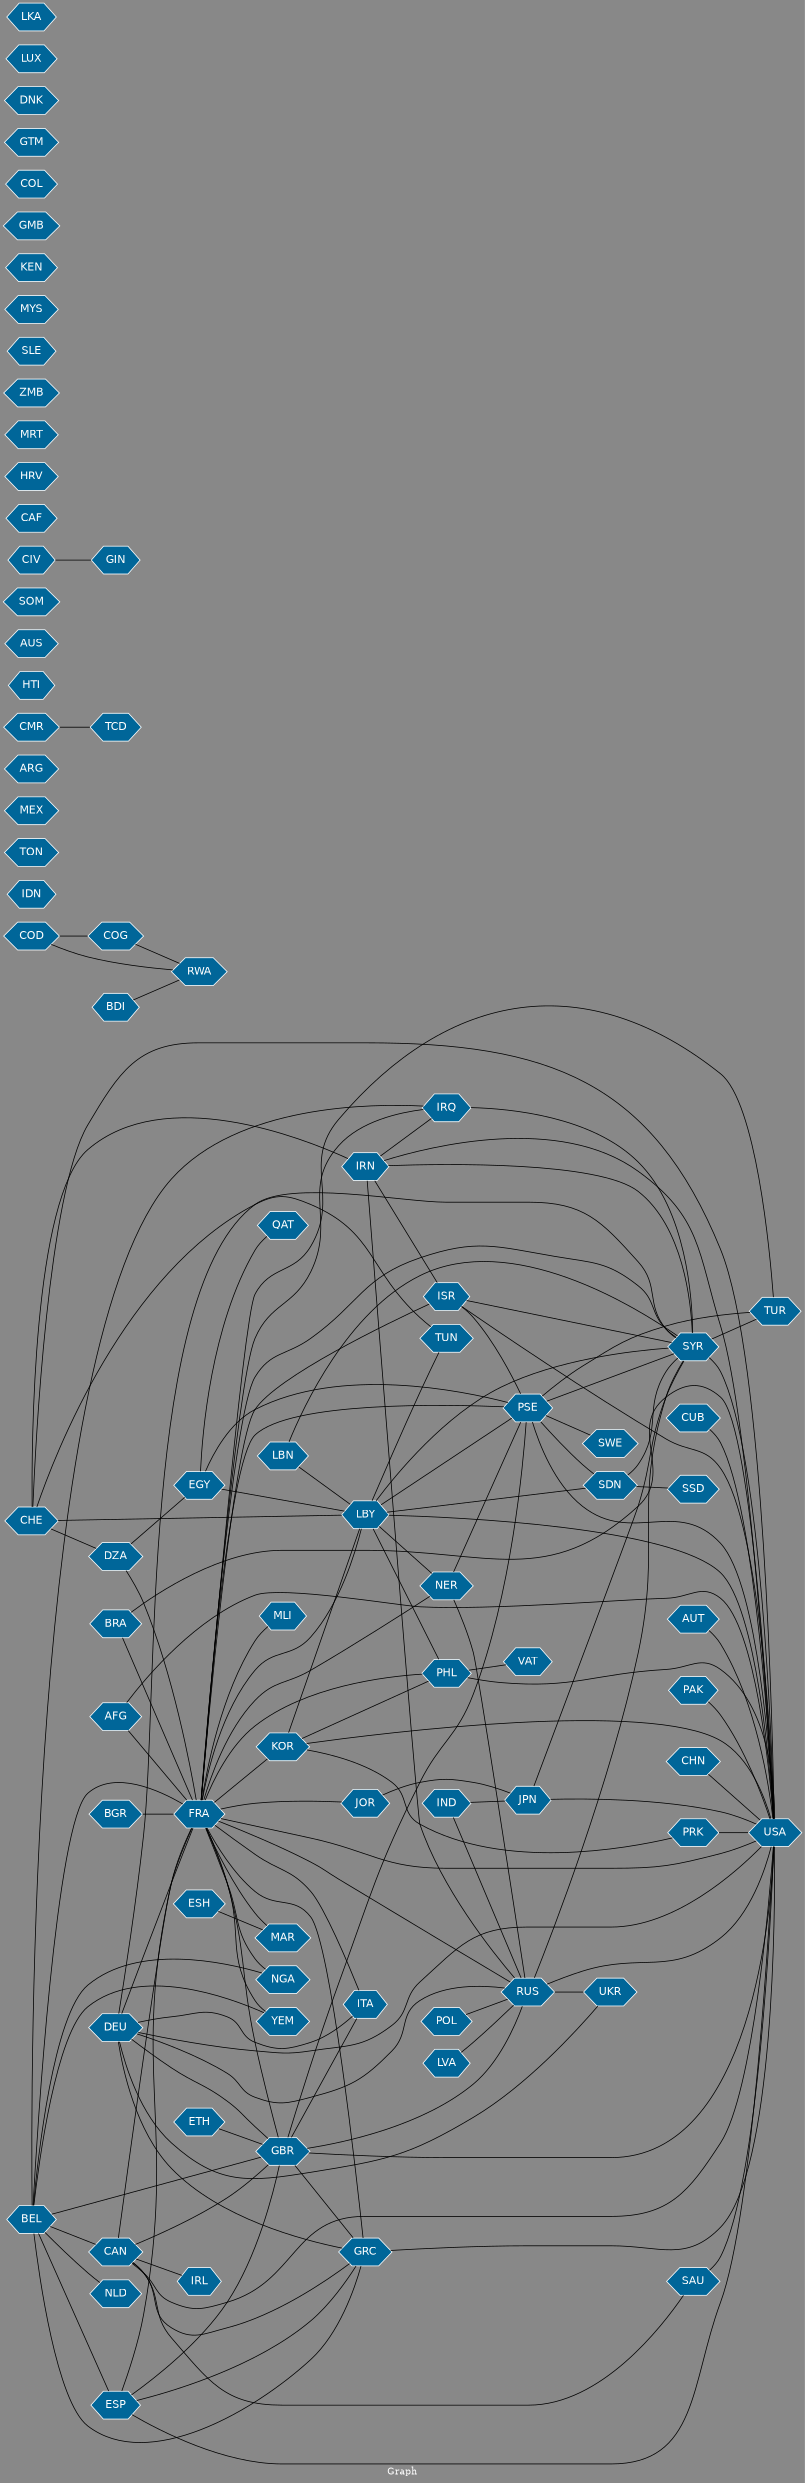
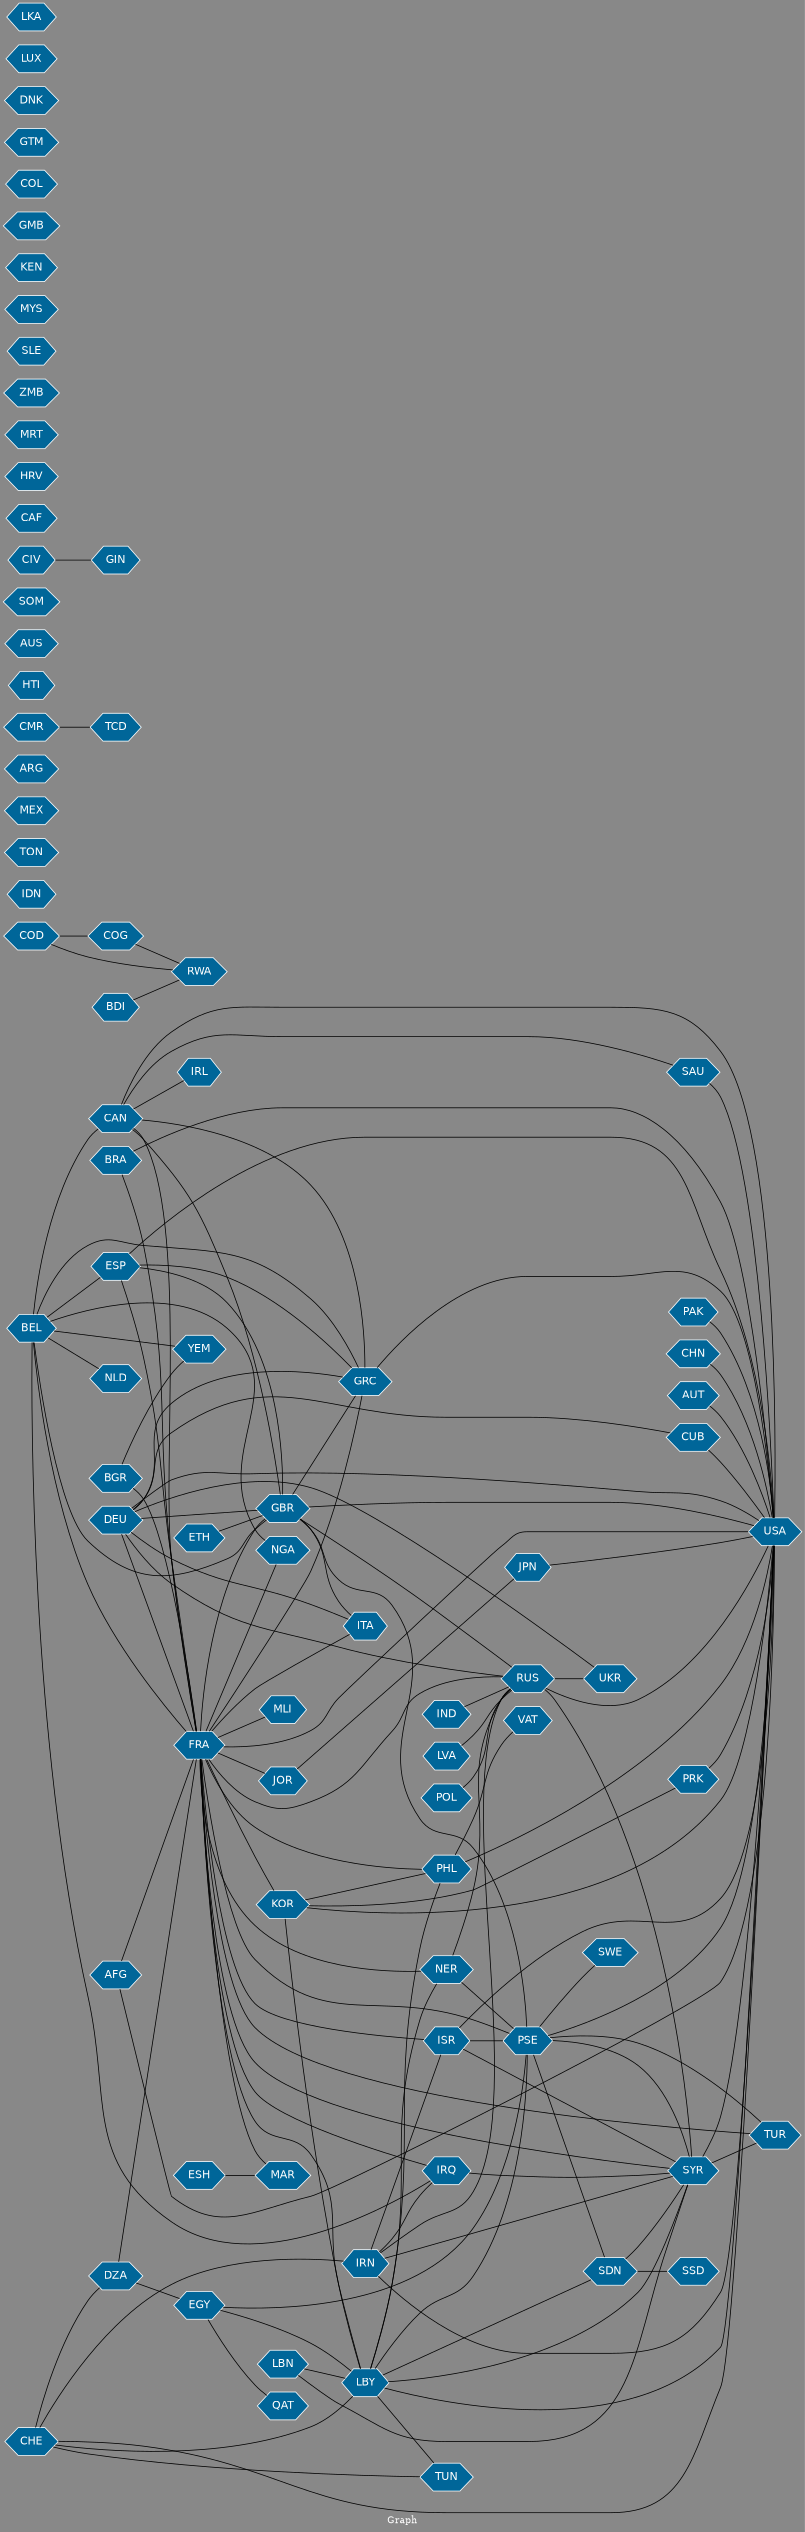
(184, 1355) -> (373, 1411)
(613, 1574) -> none
(488, 1802) -> none
(235, 1922) -> (148, 1410)
